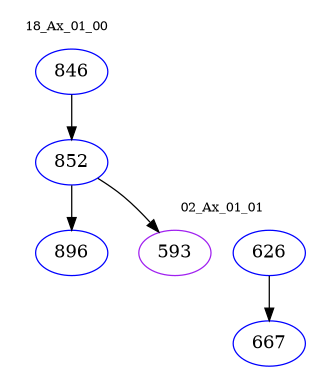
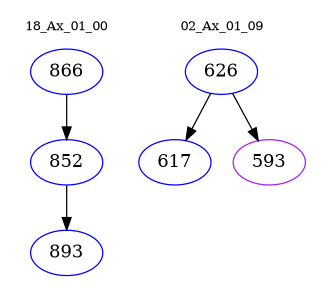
(72, 72) -> (67, 72)
(222, 208) -> (222, 27)
(137, 209) -> (242, 111)
(72, 253) -> (67, 253)
(269, 344) -> (175, 162)
